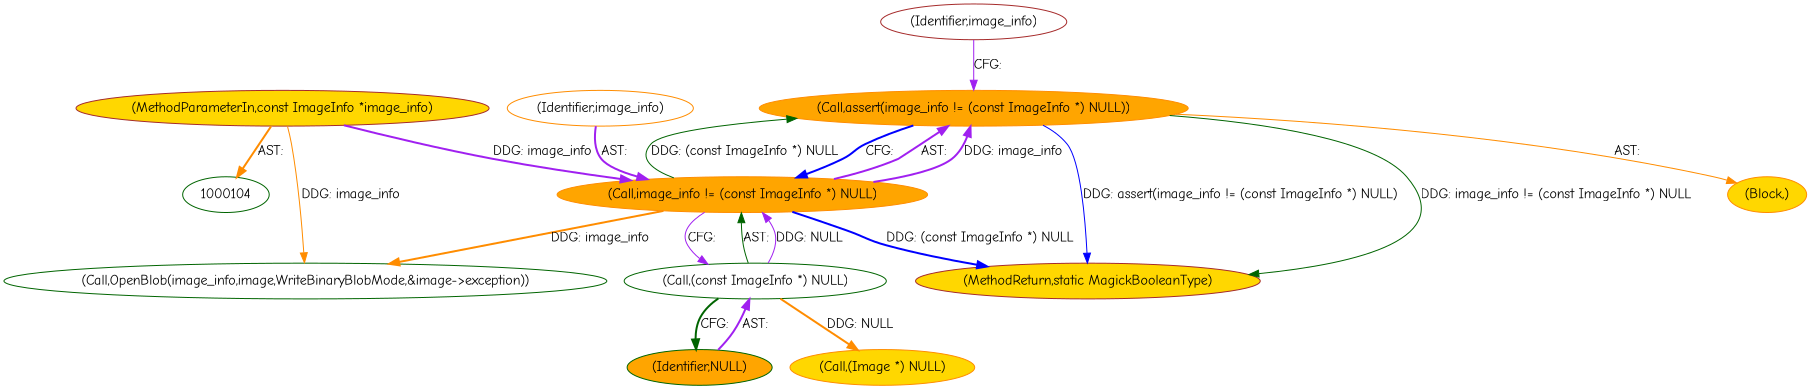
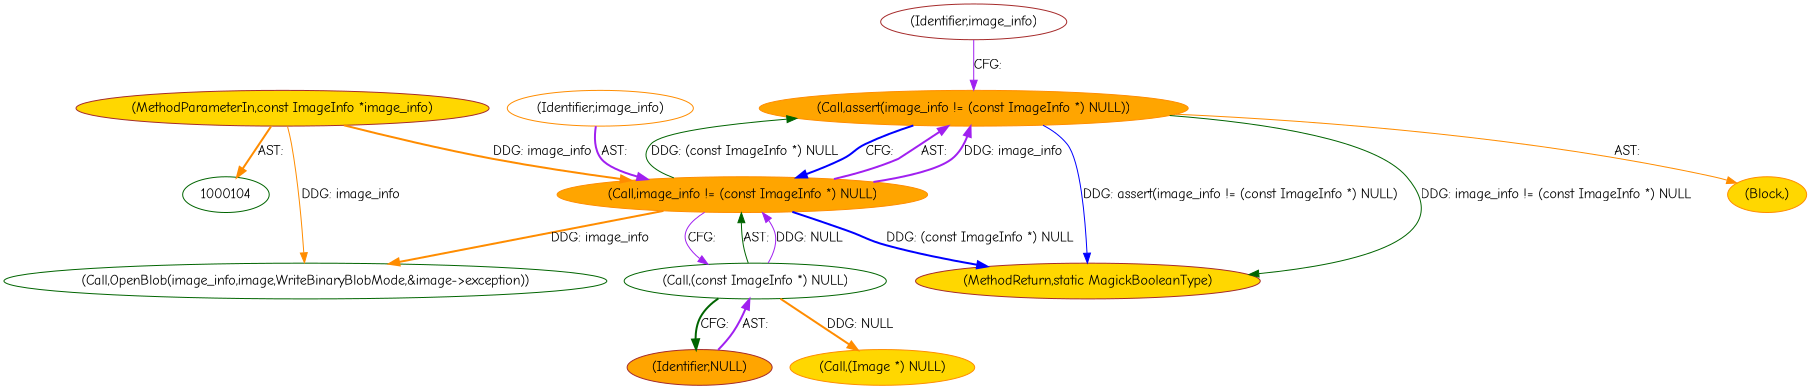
(481, 157) -> (481, 157)
(700, 367) -> (700, 367)
